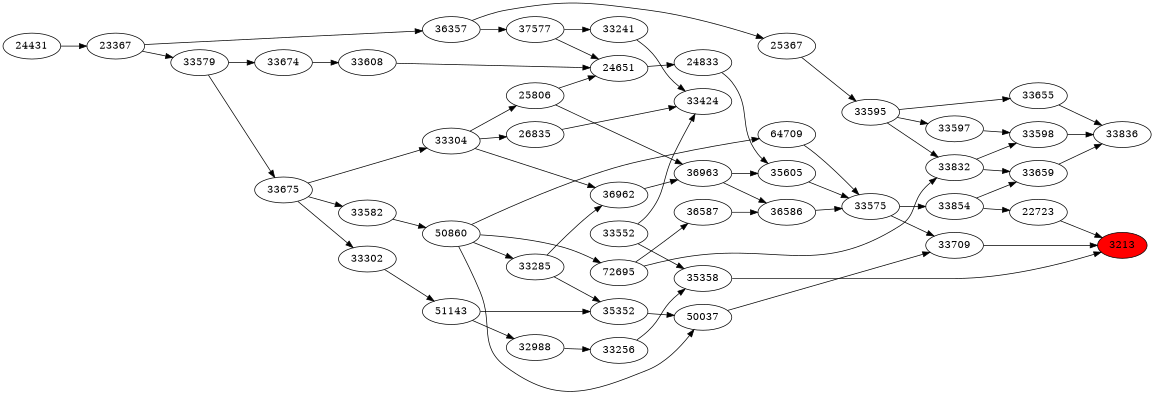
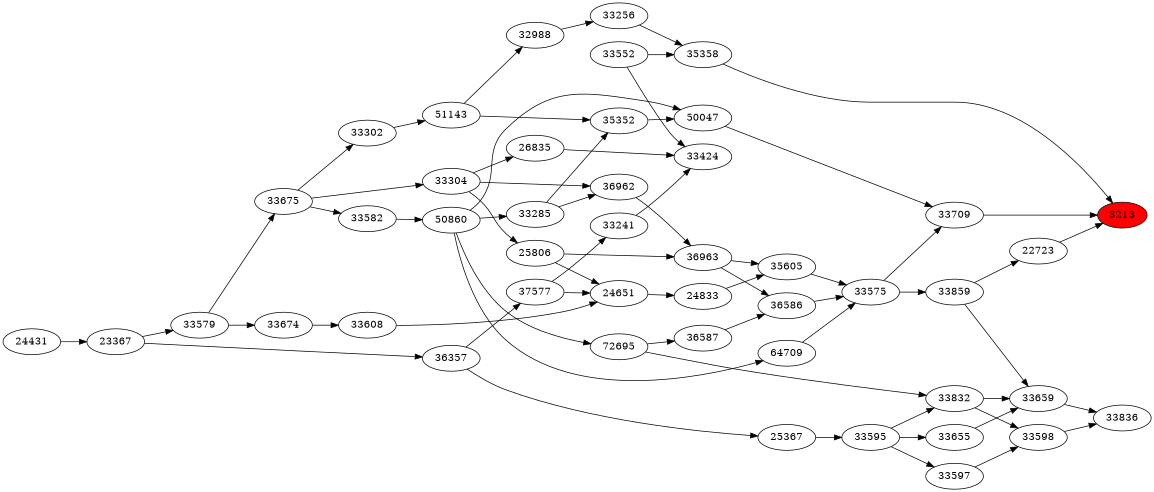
(1077, 114) -> (991, 420)
(955, 207) -> (955, 292)
(703, 317) -> (703, 118)
